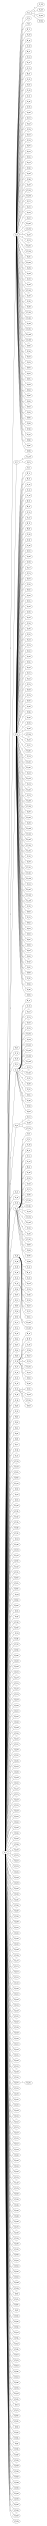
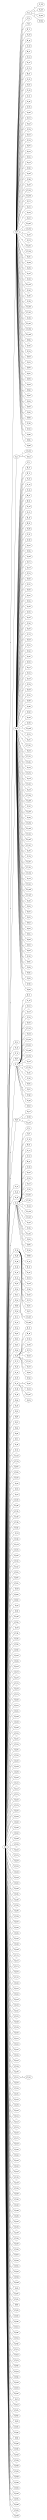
(29, 262) -> none
